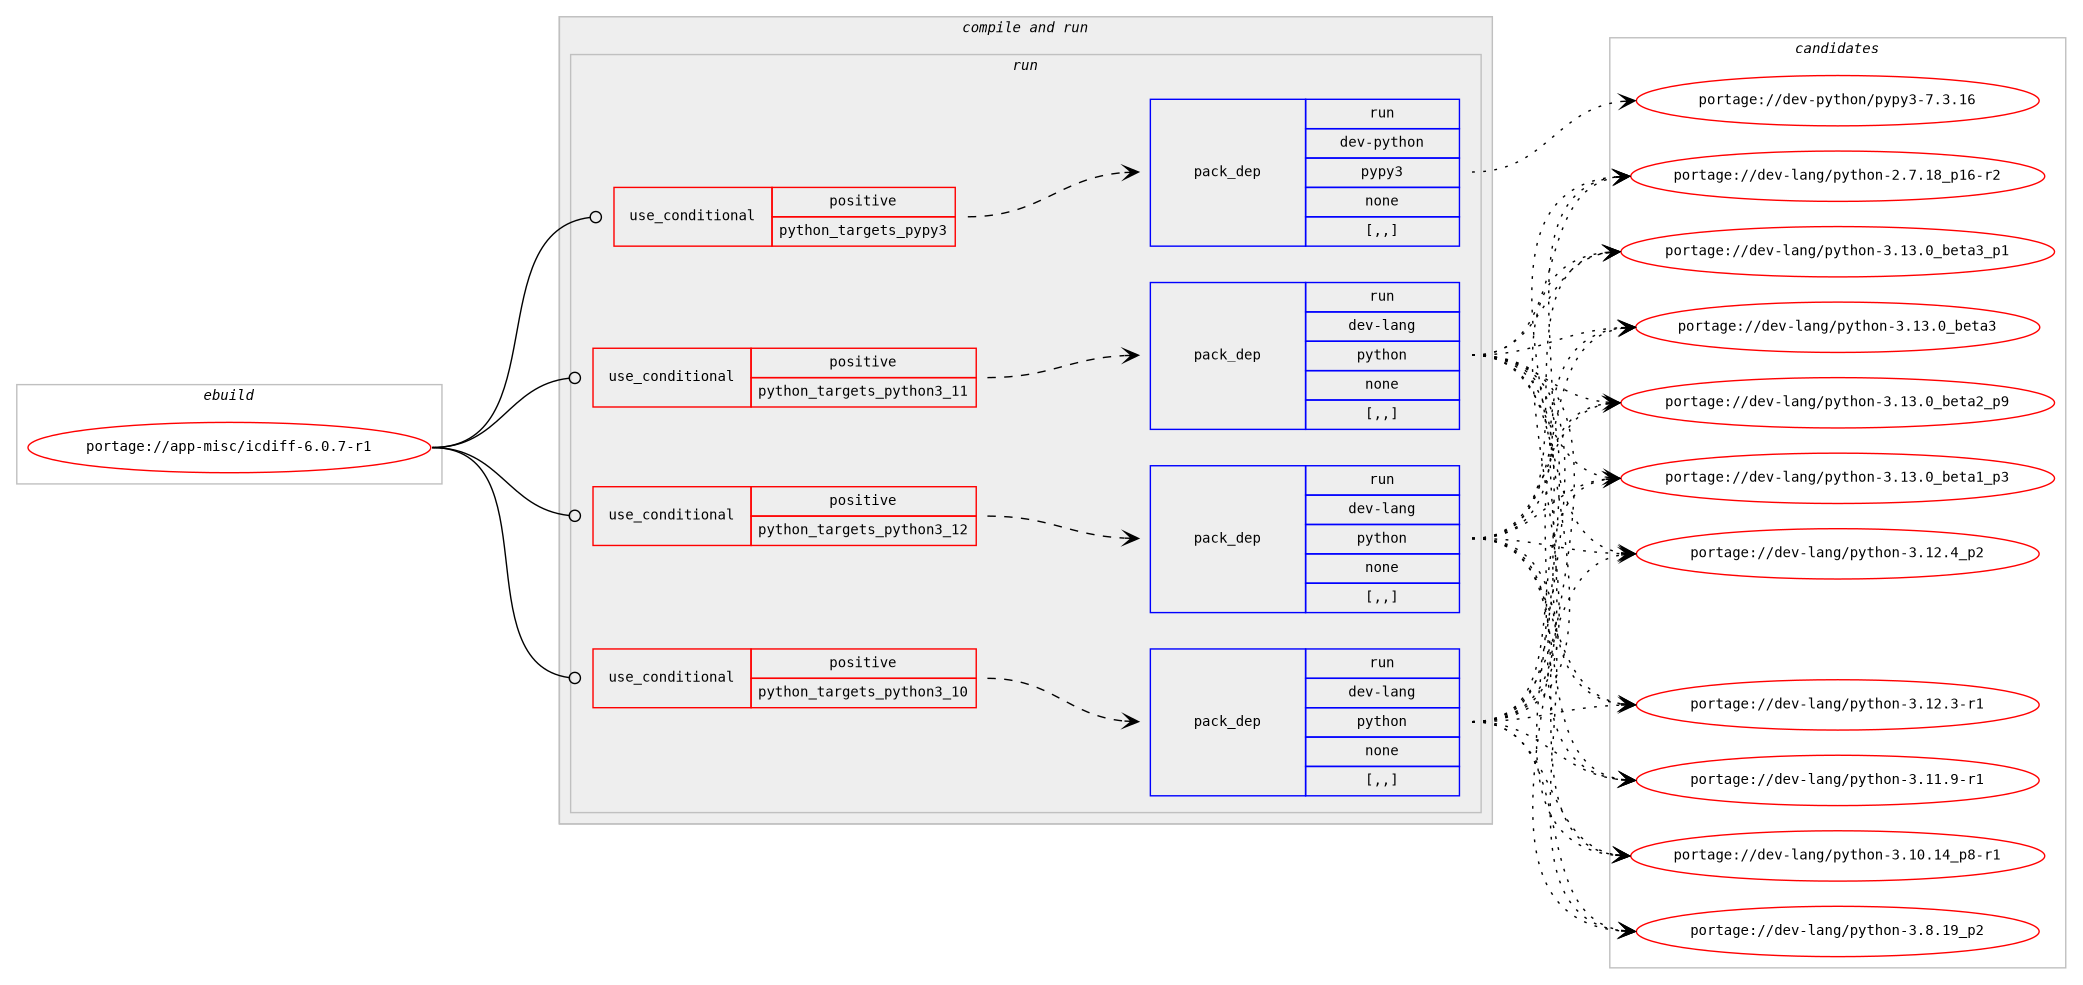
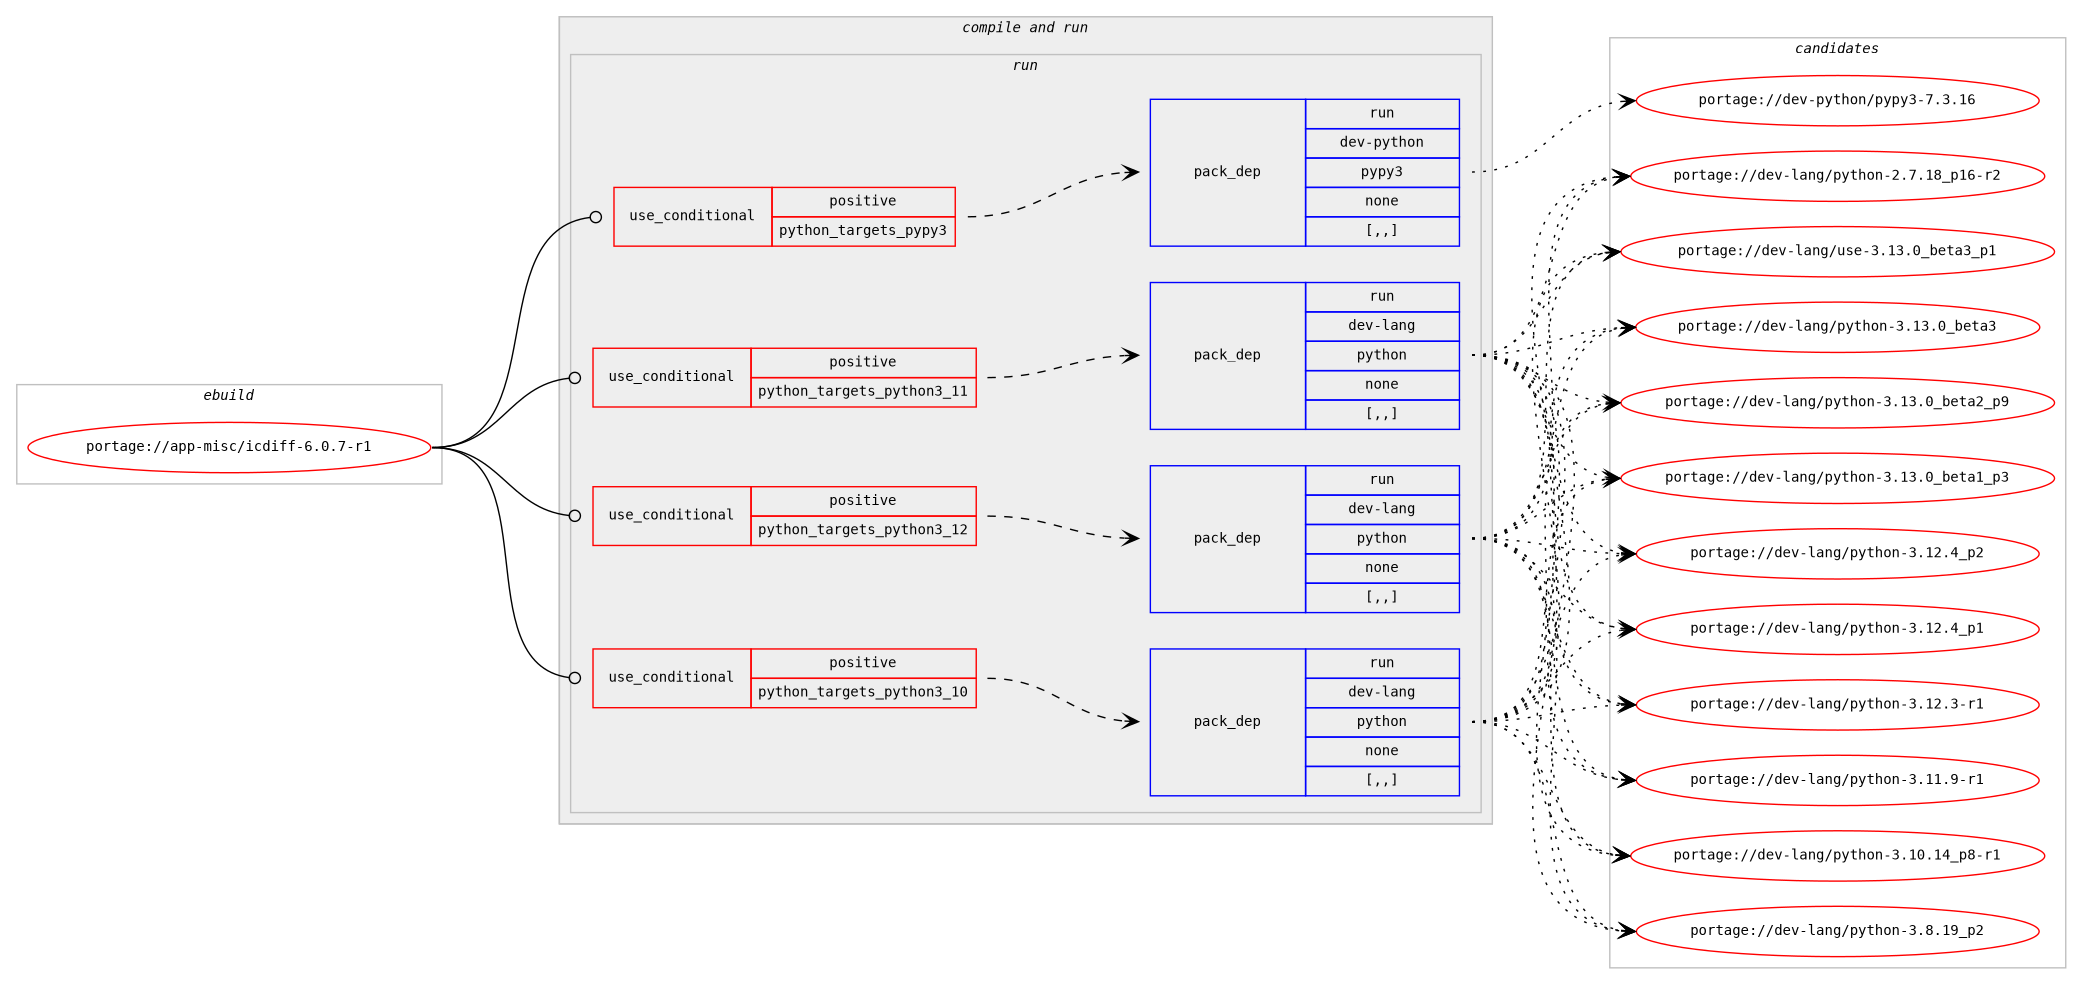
(1838, 252) -> (1838, 252)
none -> (1838, 629)
